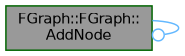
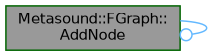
(79, 28) -> (93, 28)
